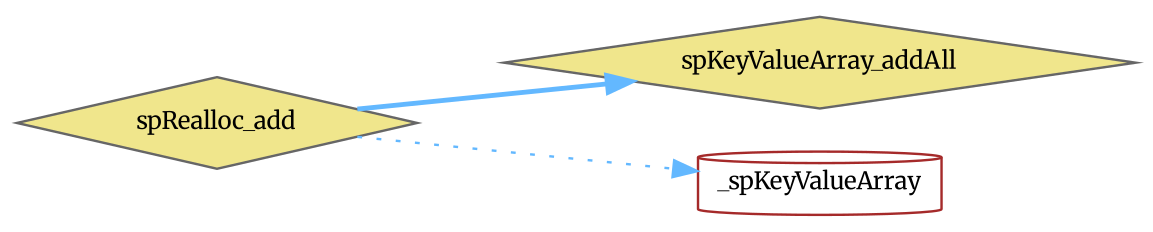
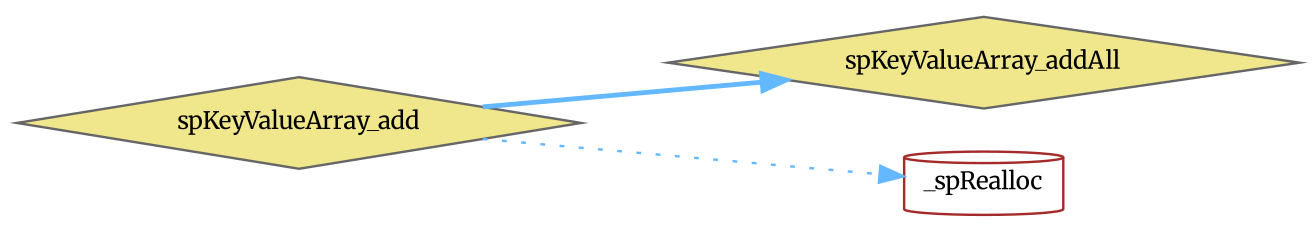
(217, 123) -> (299, 123)
(820, 183) -> (984, 183)
